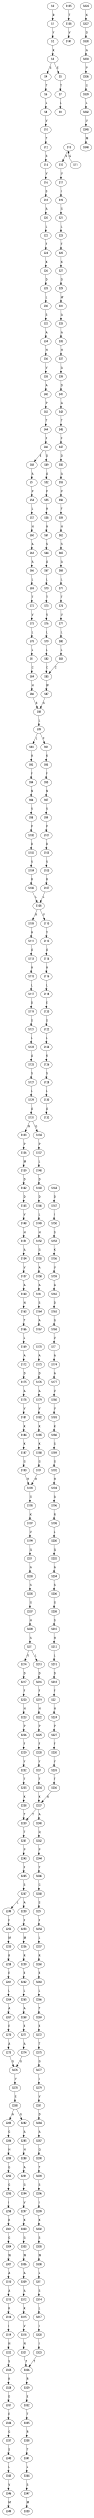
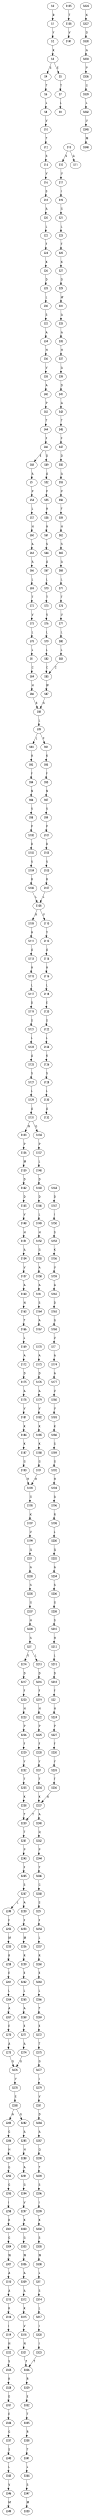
(69, 158) -> (72, 155)
